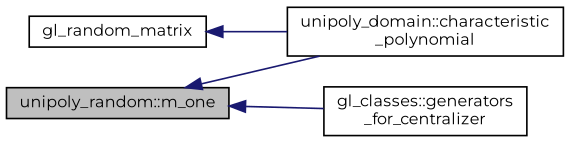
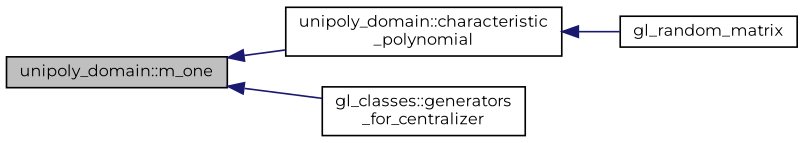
(255, 32) -> (599, 32)
(118, 103) -> (117, 72)
